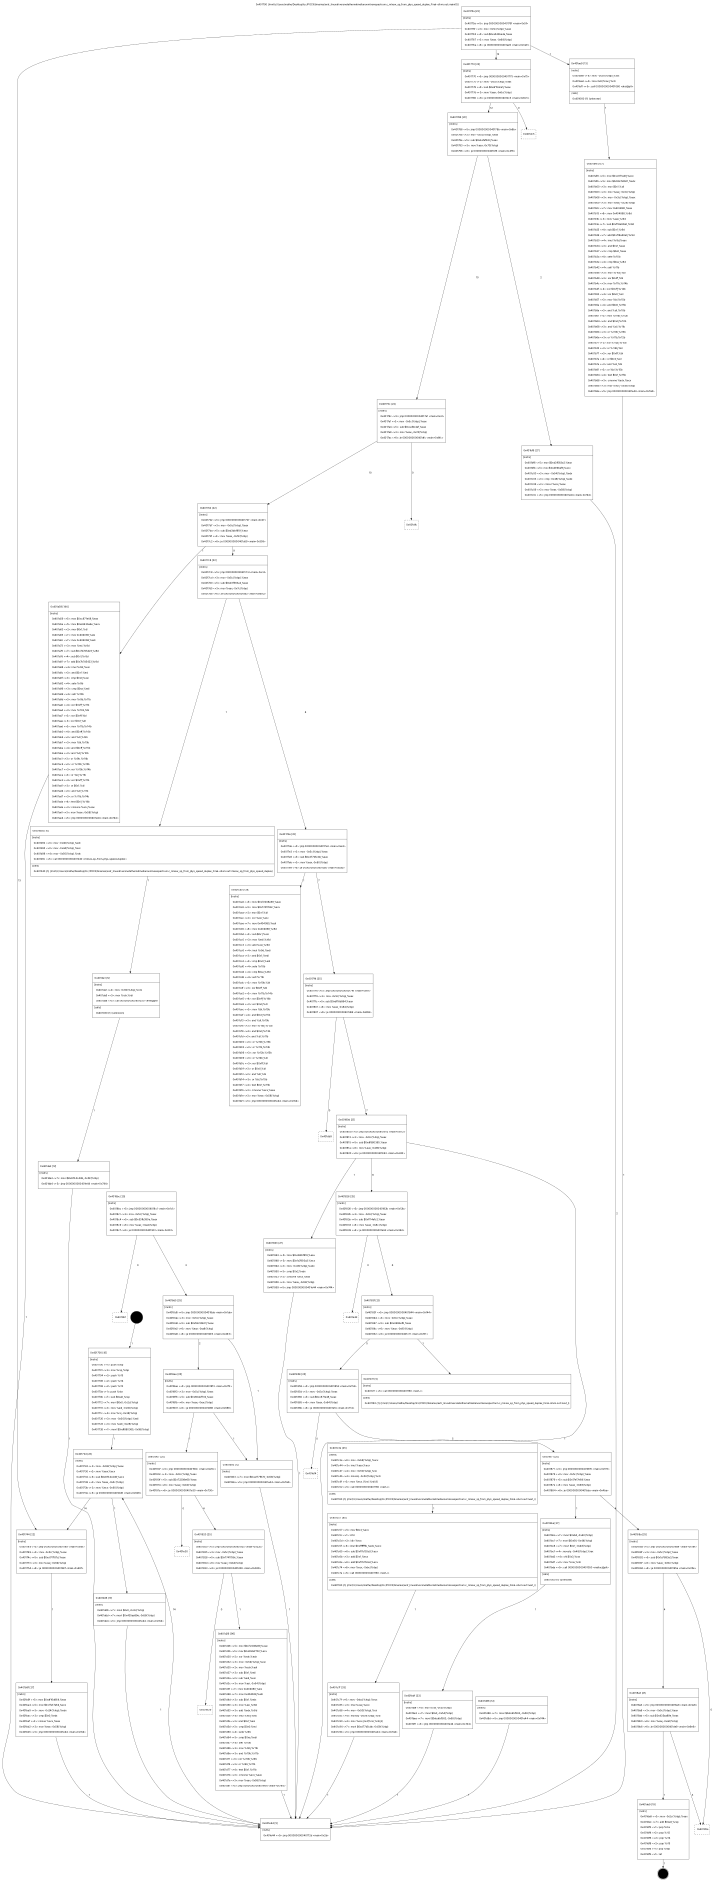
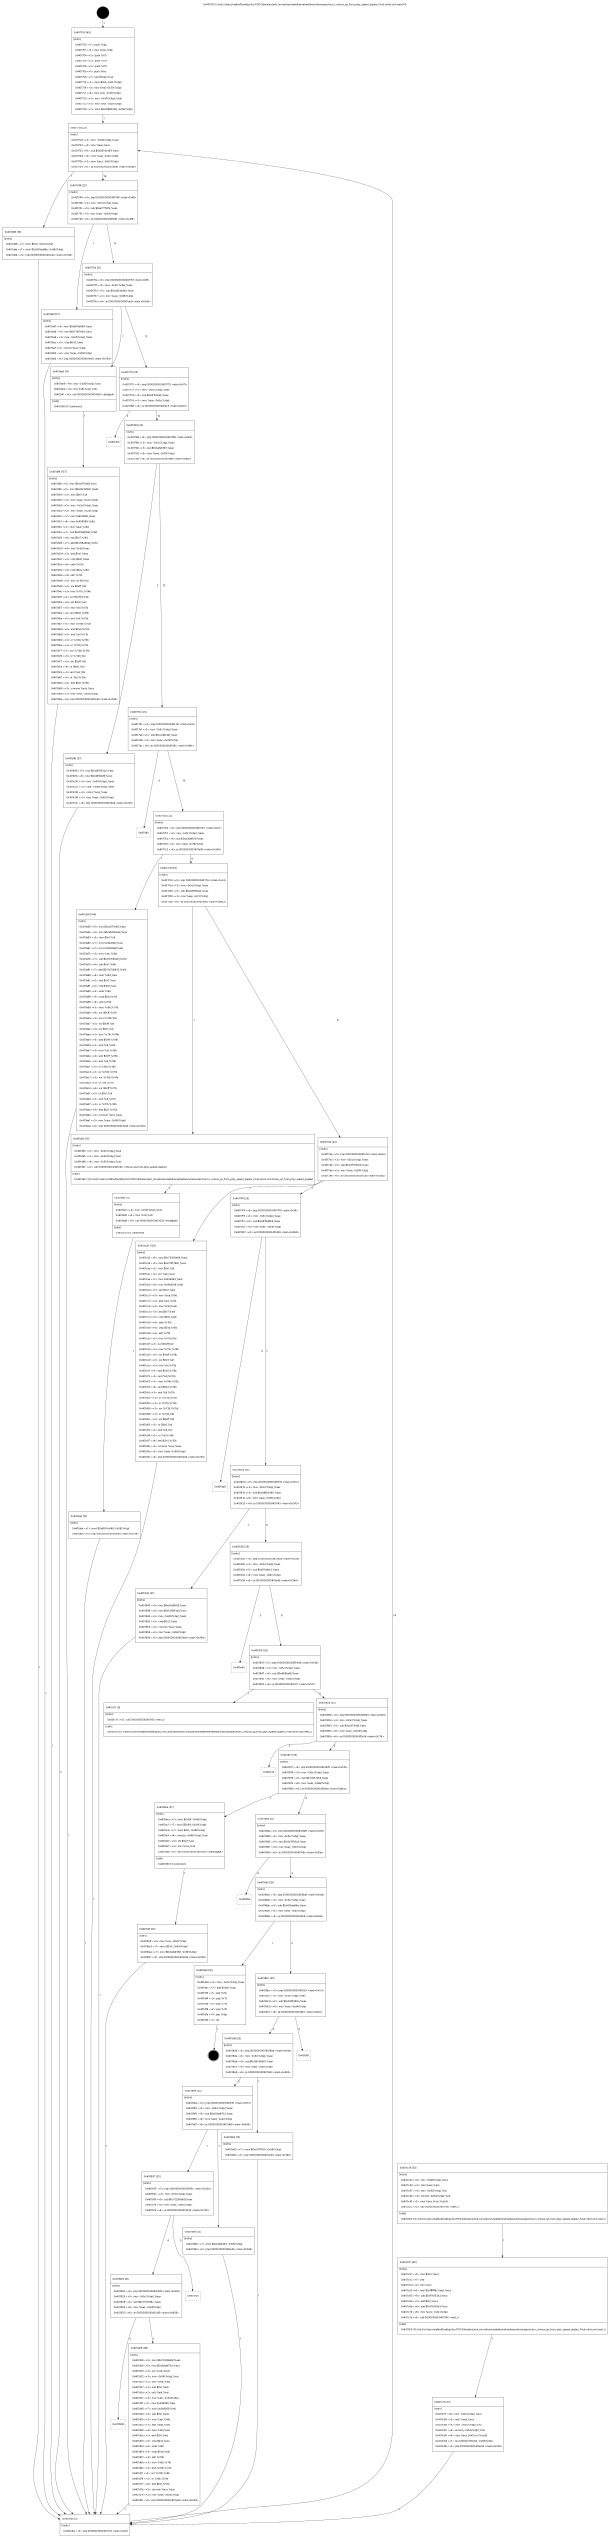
(18, 580) -> (110, 243)
(230, 1436) -> (218, 2177)
(547, 1439) -> (91, 1982)
(685, 1777) -> (291, 1946)
